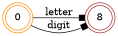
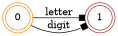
(100, 18) -> (100, 18)
